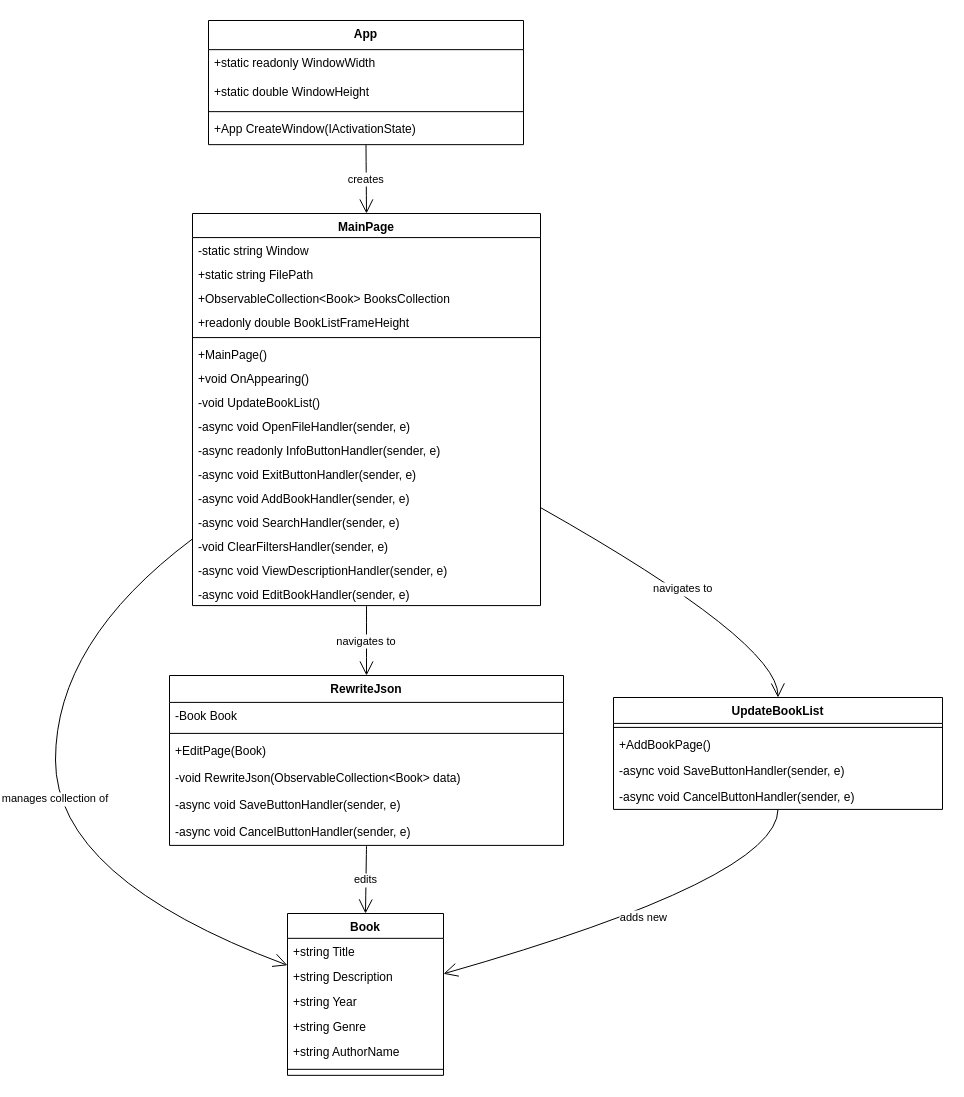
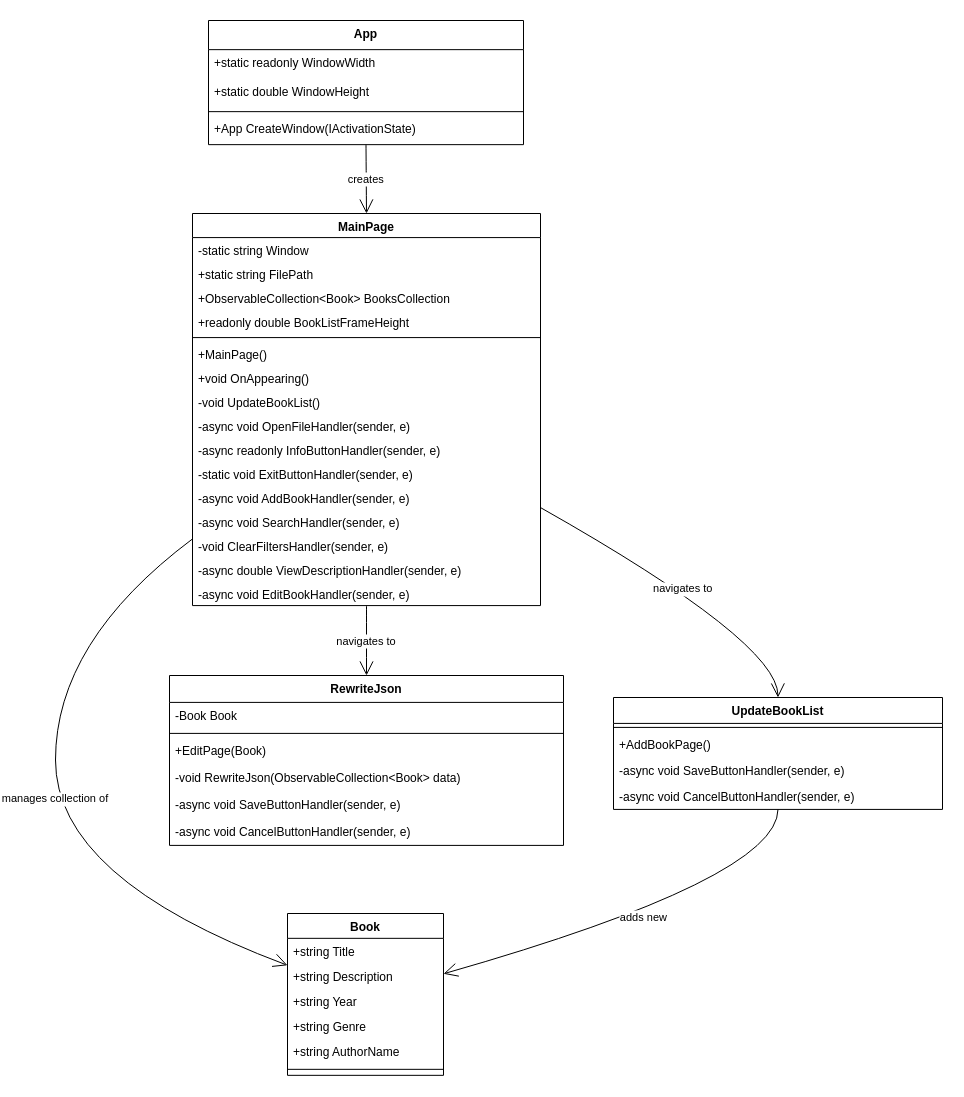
(321, 475) -> (323, 475)
(335, 571) -> (342, 571)
(366, 880) -> none
